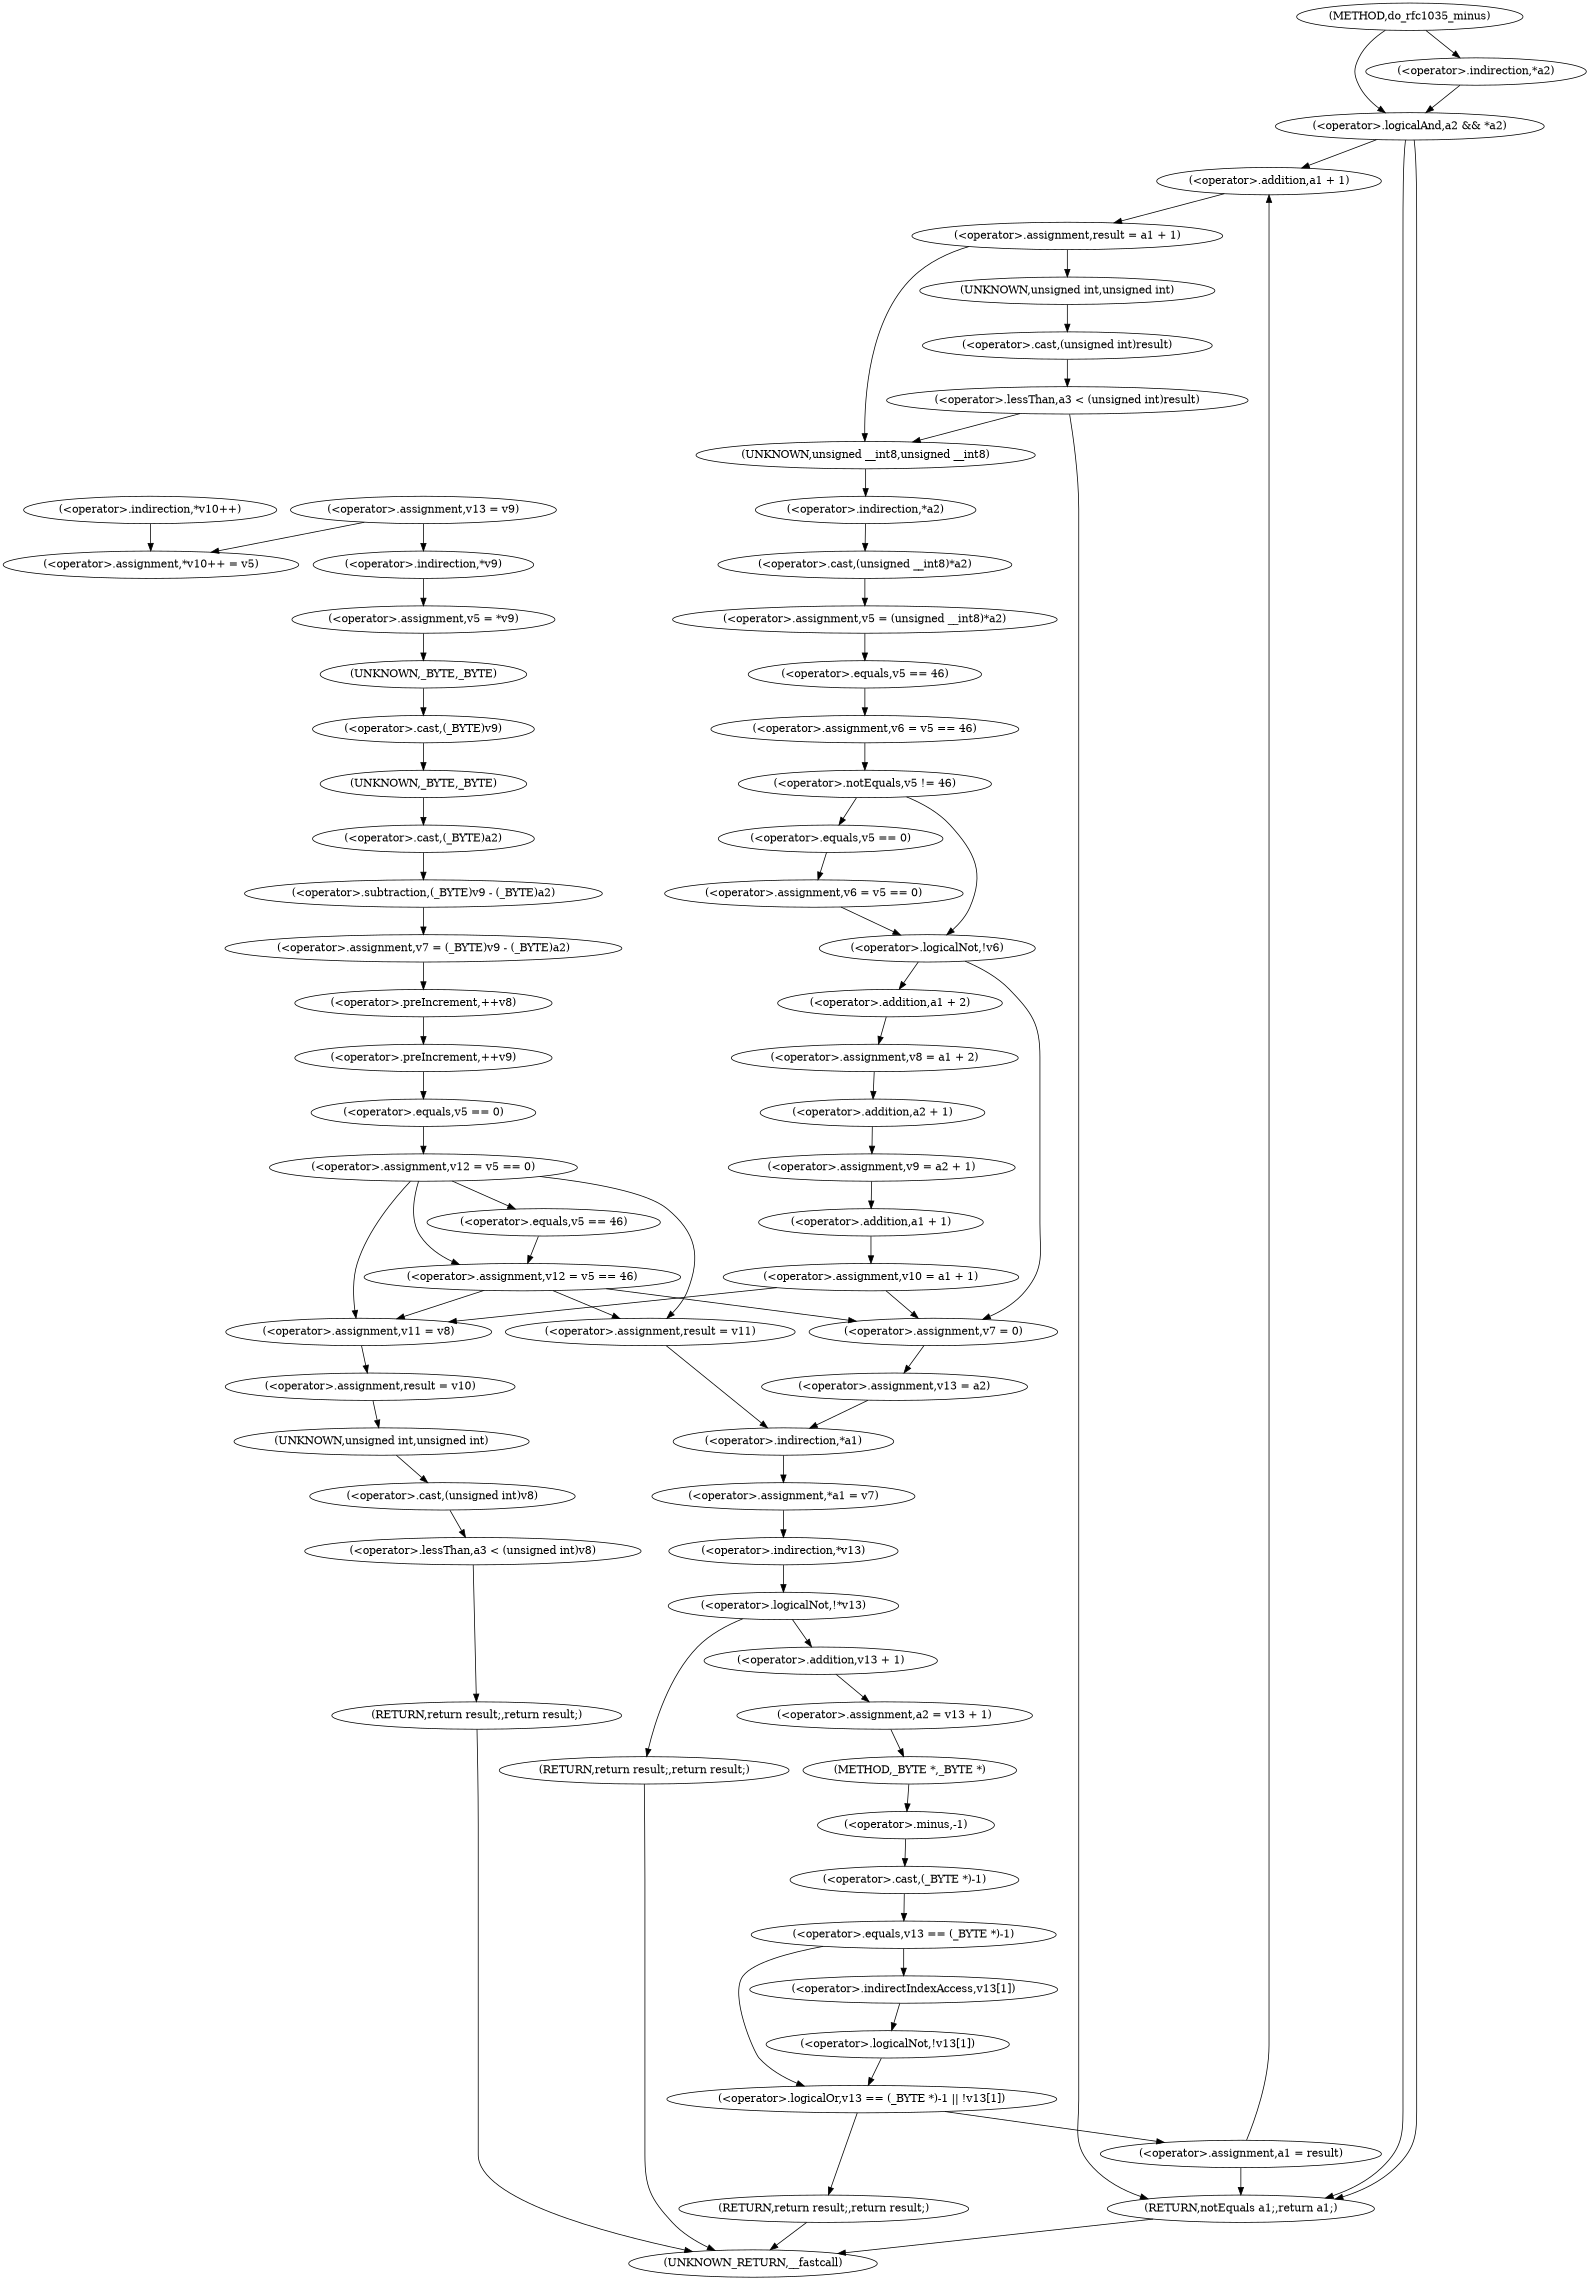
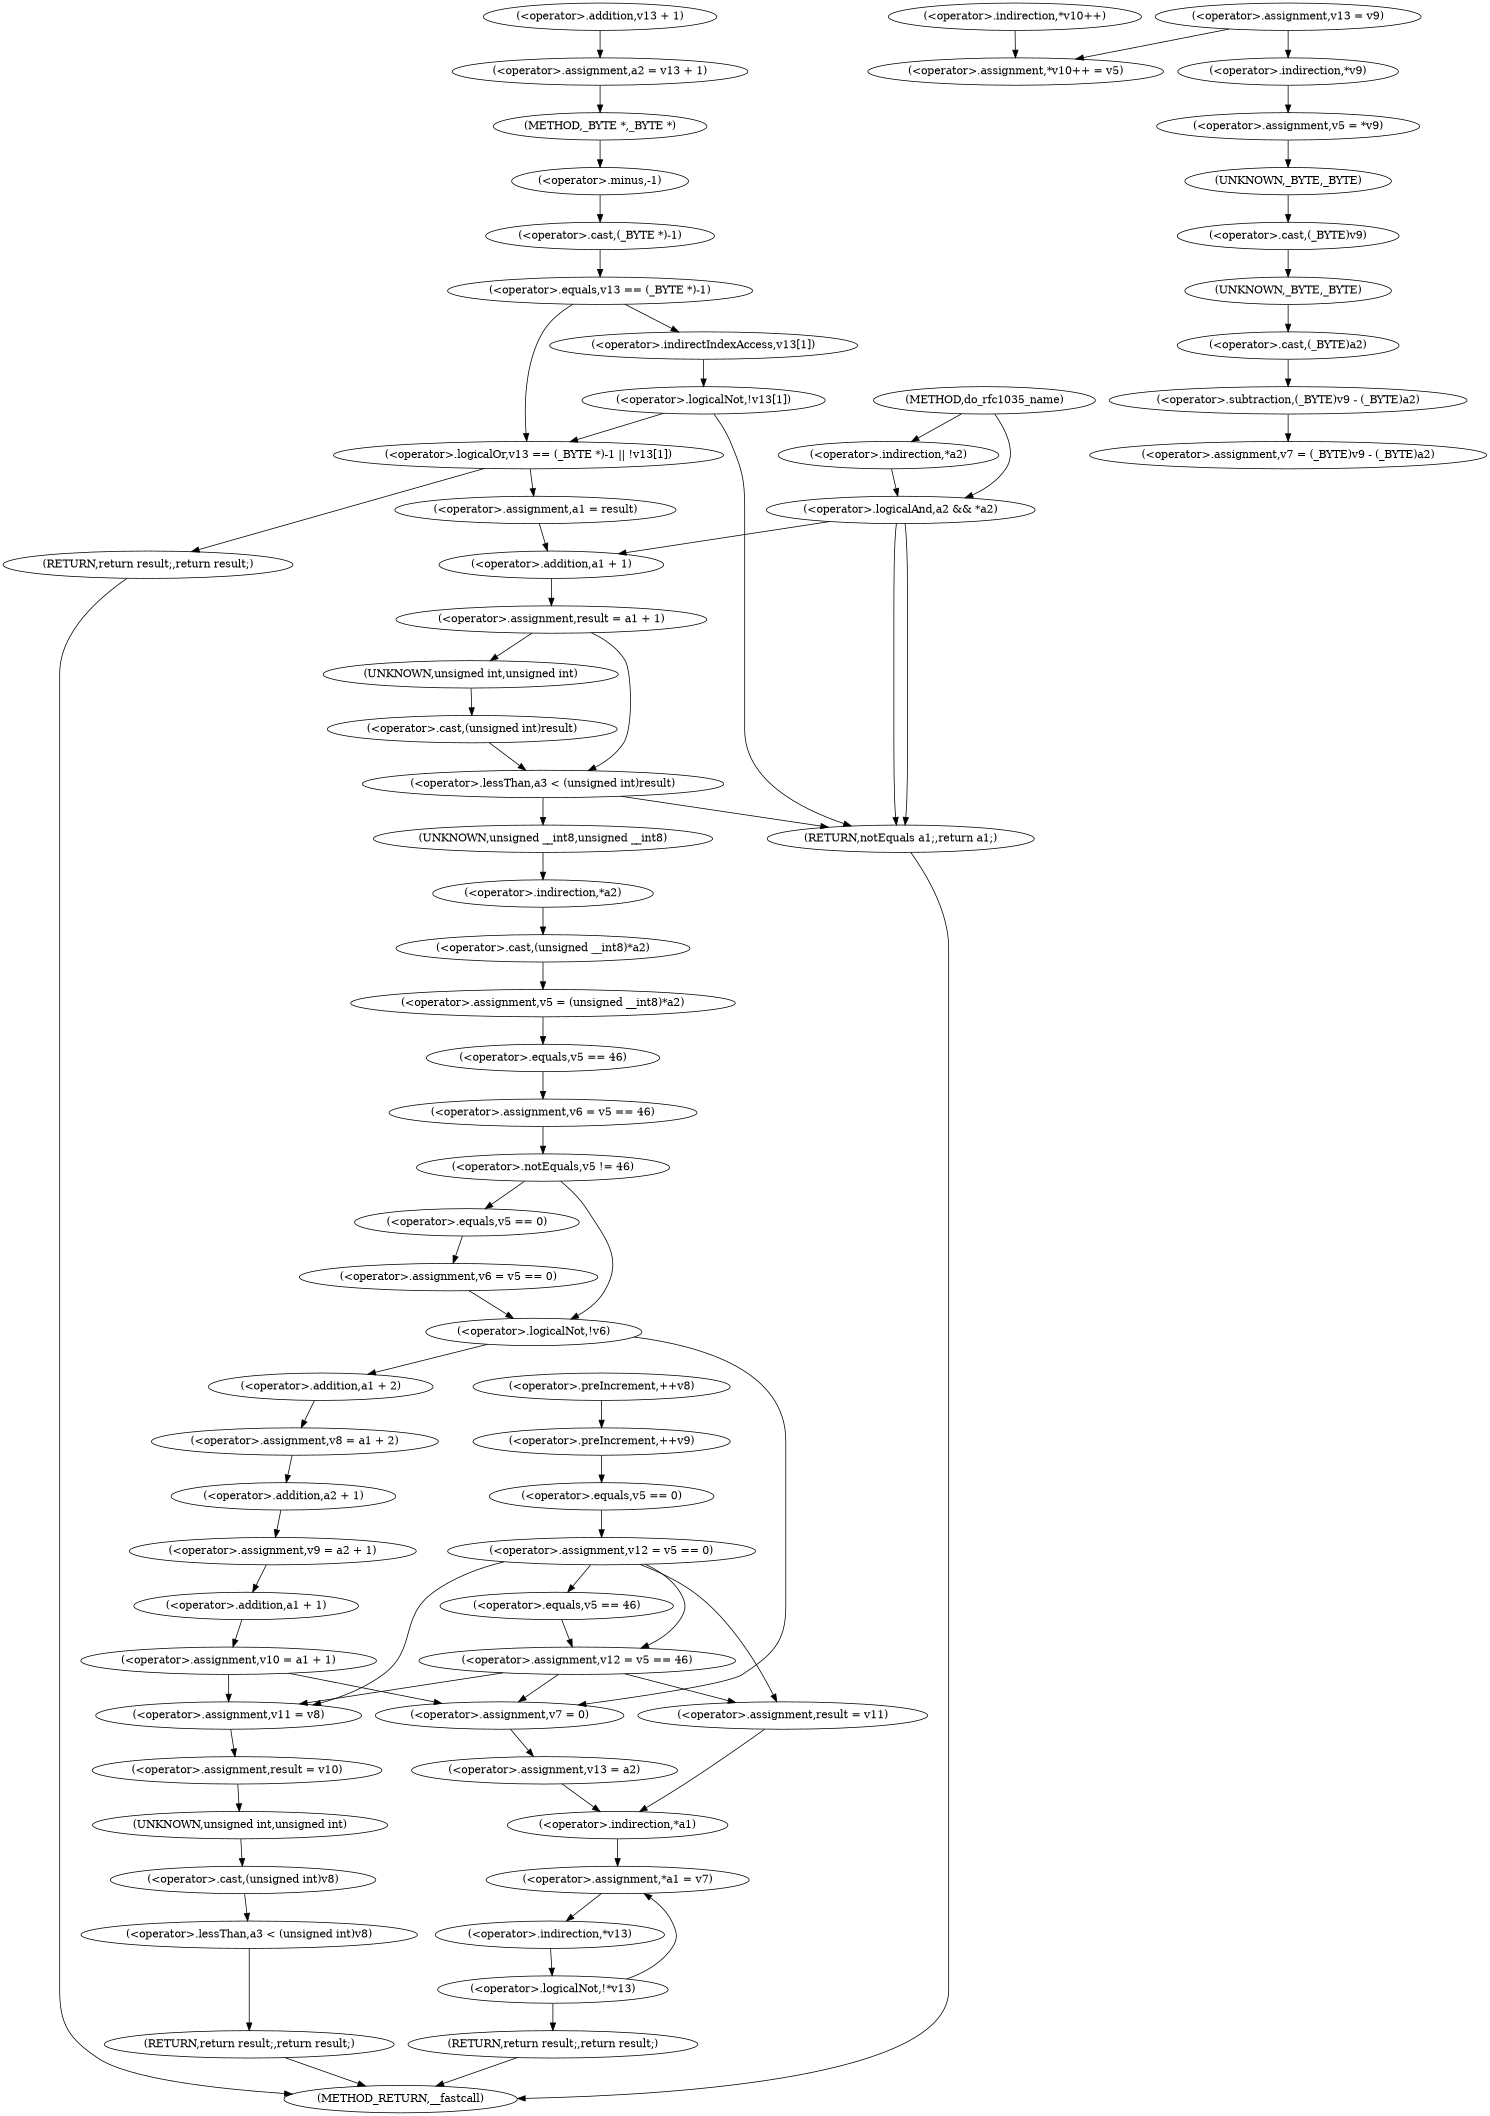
(1410, 17) -> (984, 400)
(885, 320) -> (630, 699)
(423, 972) -> none
(800, 1630) -> (673, 1946)
(1241, 2178) -> (745, 641)
(753, 2264) -> (401, 2099)
